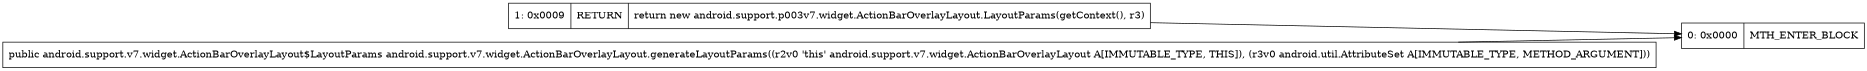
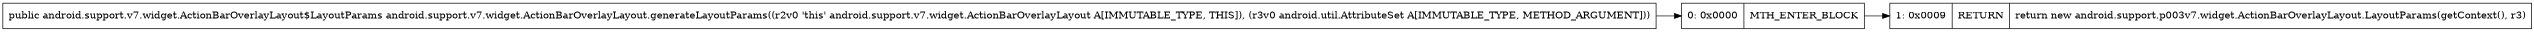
(1412, 28) -> (1873, 16)
